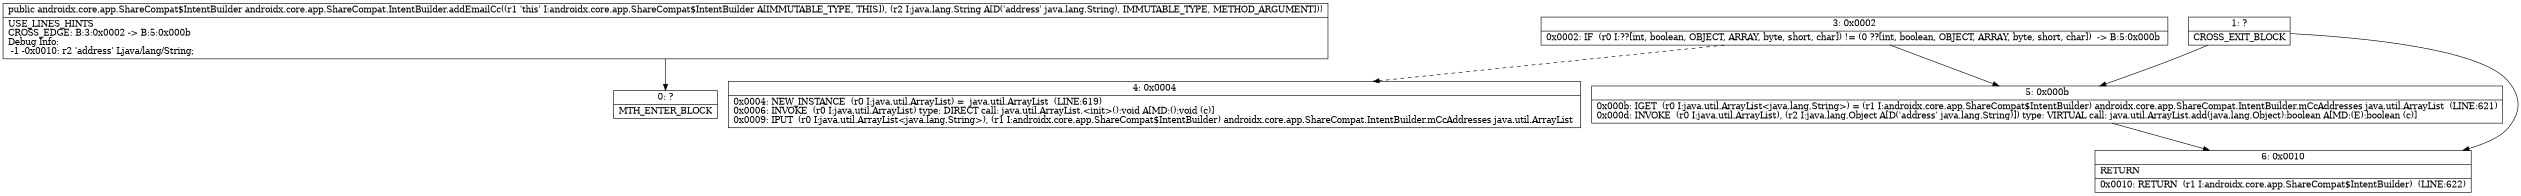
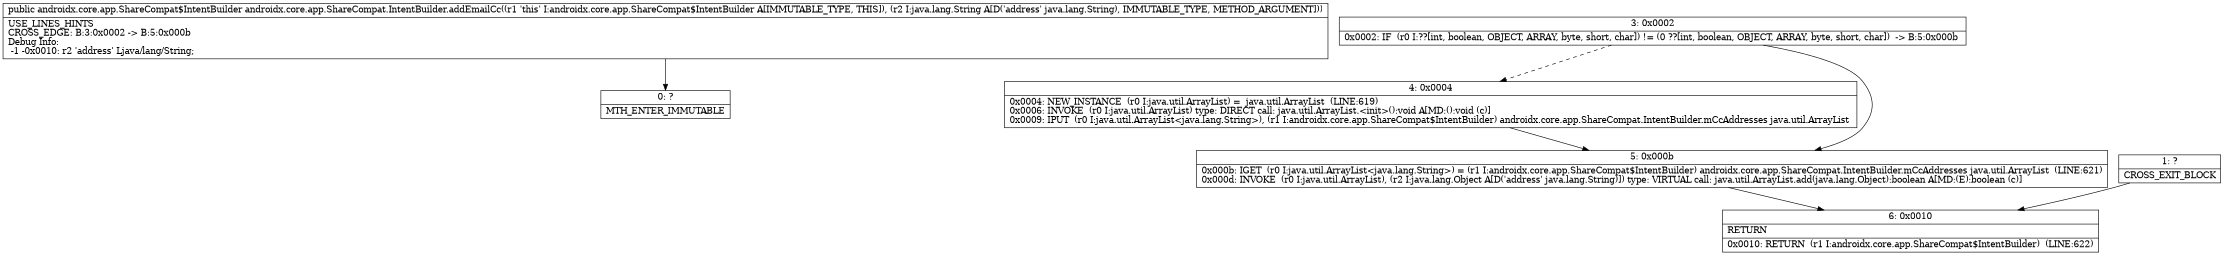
(2157, 65) -> (1546, 138)
(666, 111) -> (666, 111)
